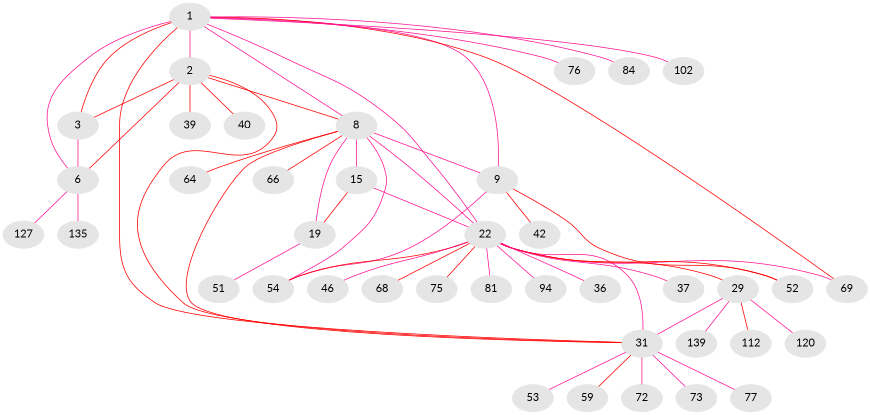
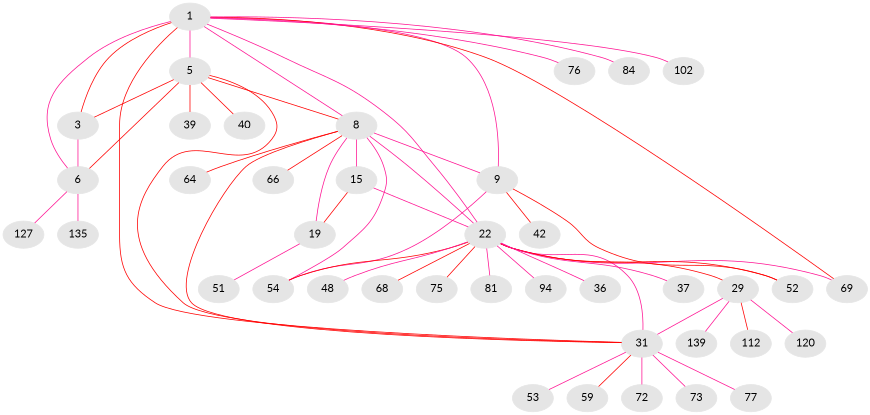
(190, 71) -> (190, 71)
(328, 289) -> (328, 289)
